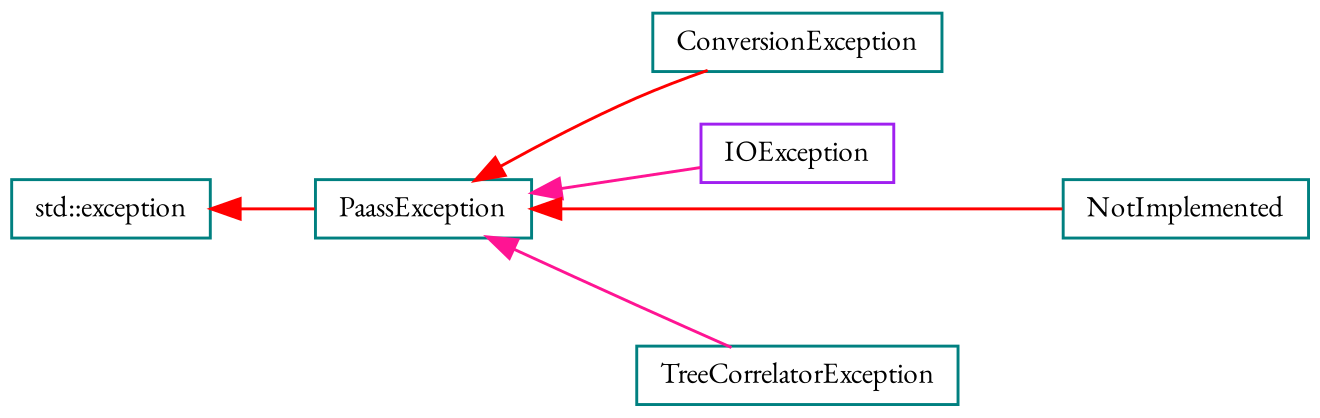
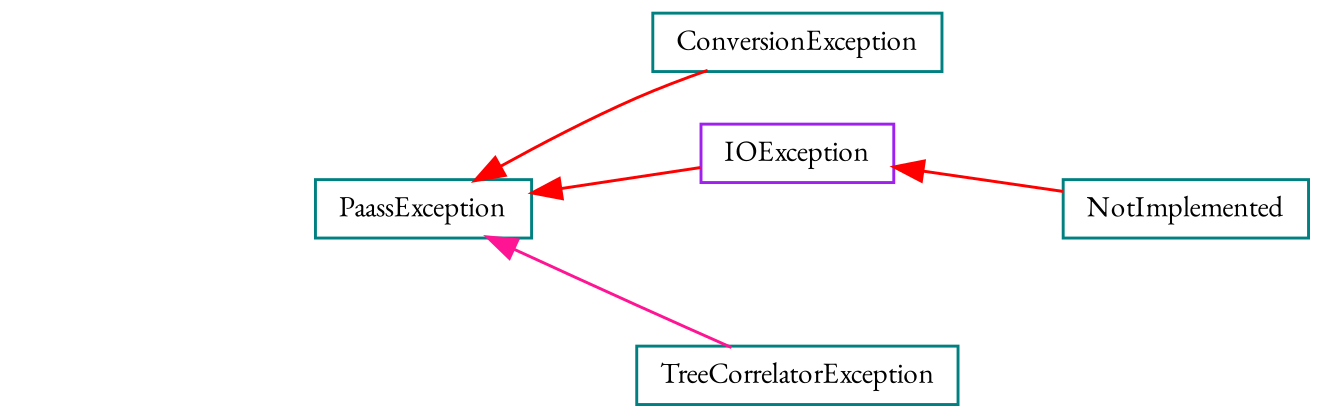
(631, 178) -> (631, 178)
(111, 209) -> none
(812, 209) -> (993, 181)
